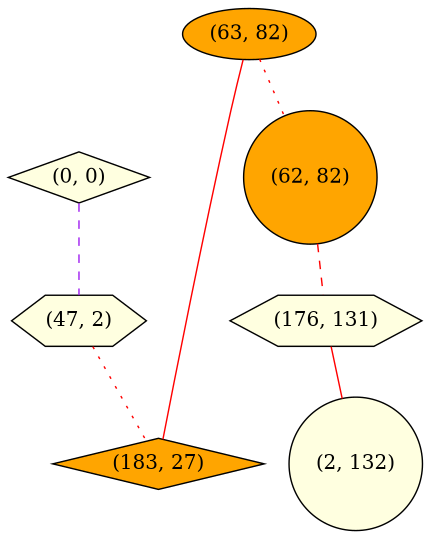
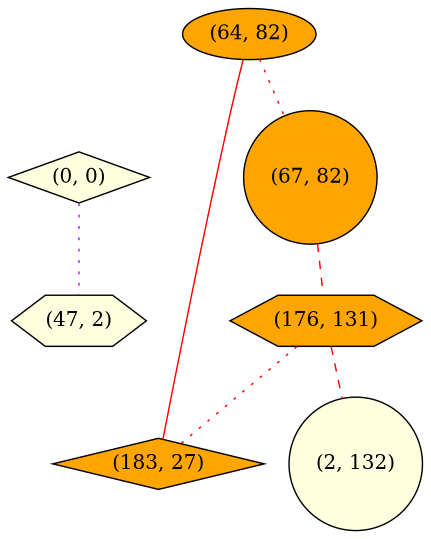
(249, 34) -> (249, 34)
(310, 177) -> (310, 177)
(79, 249) -> (79, 249)
(326, 321) -> (326, 321)
(337, 373) -> (337, 373)
(120, 394) -> (239, 395)
